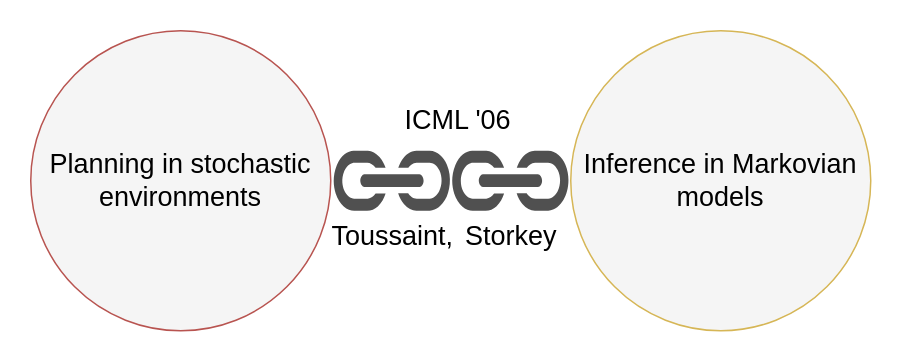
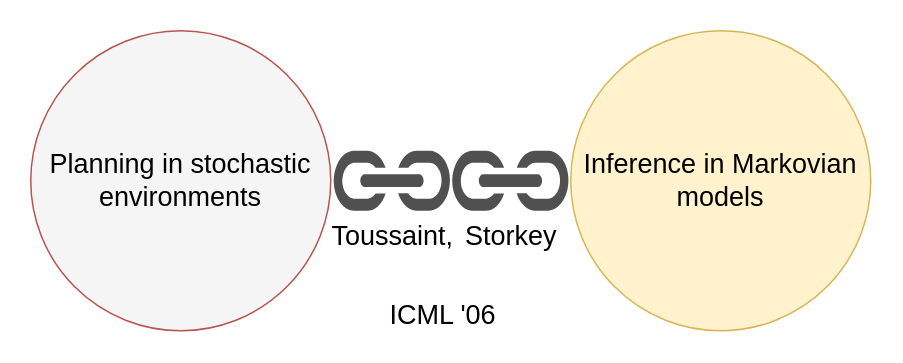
(458, 121) -> (443, 316)
(721, 181) -> (721, 181)
